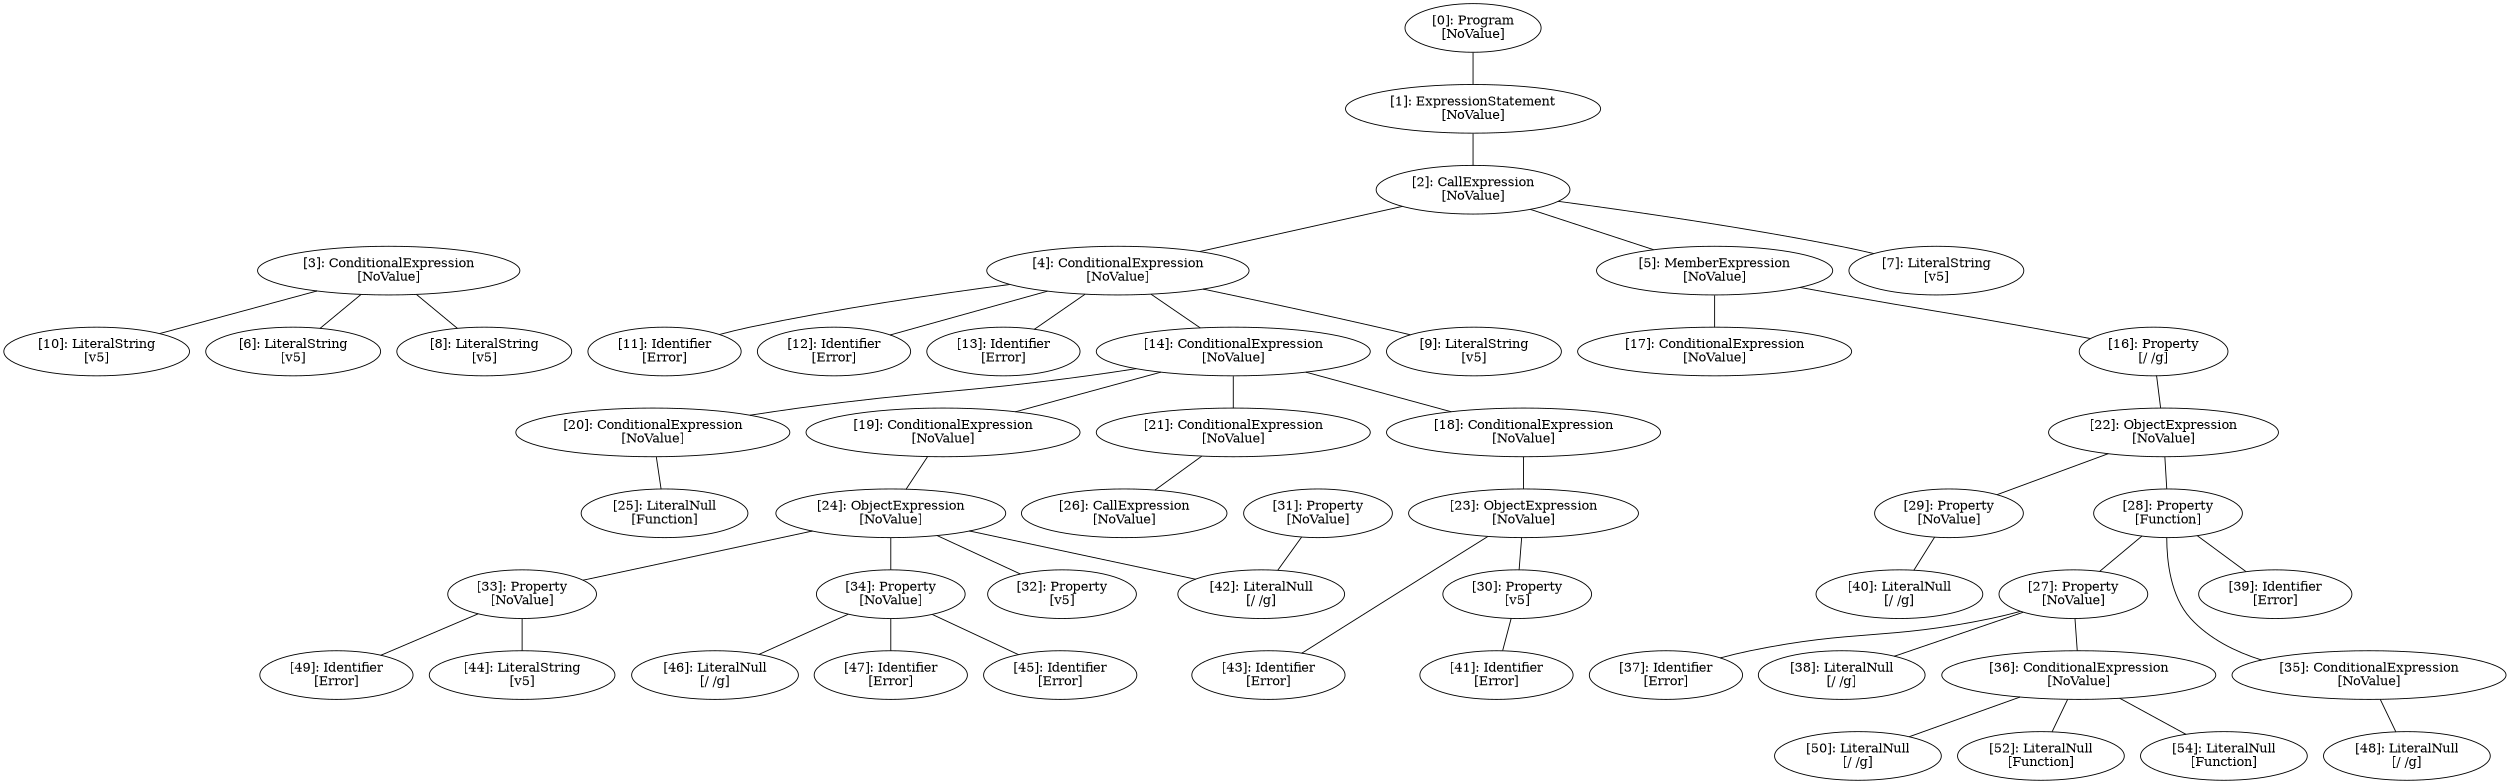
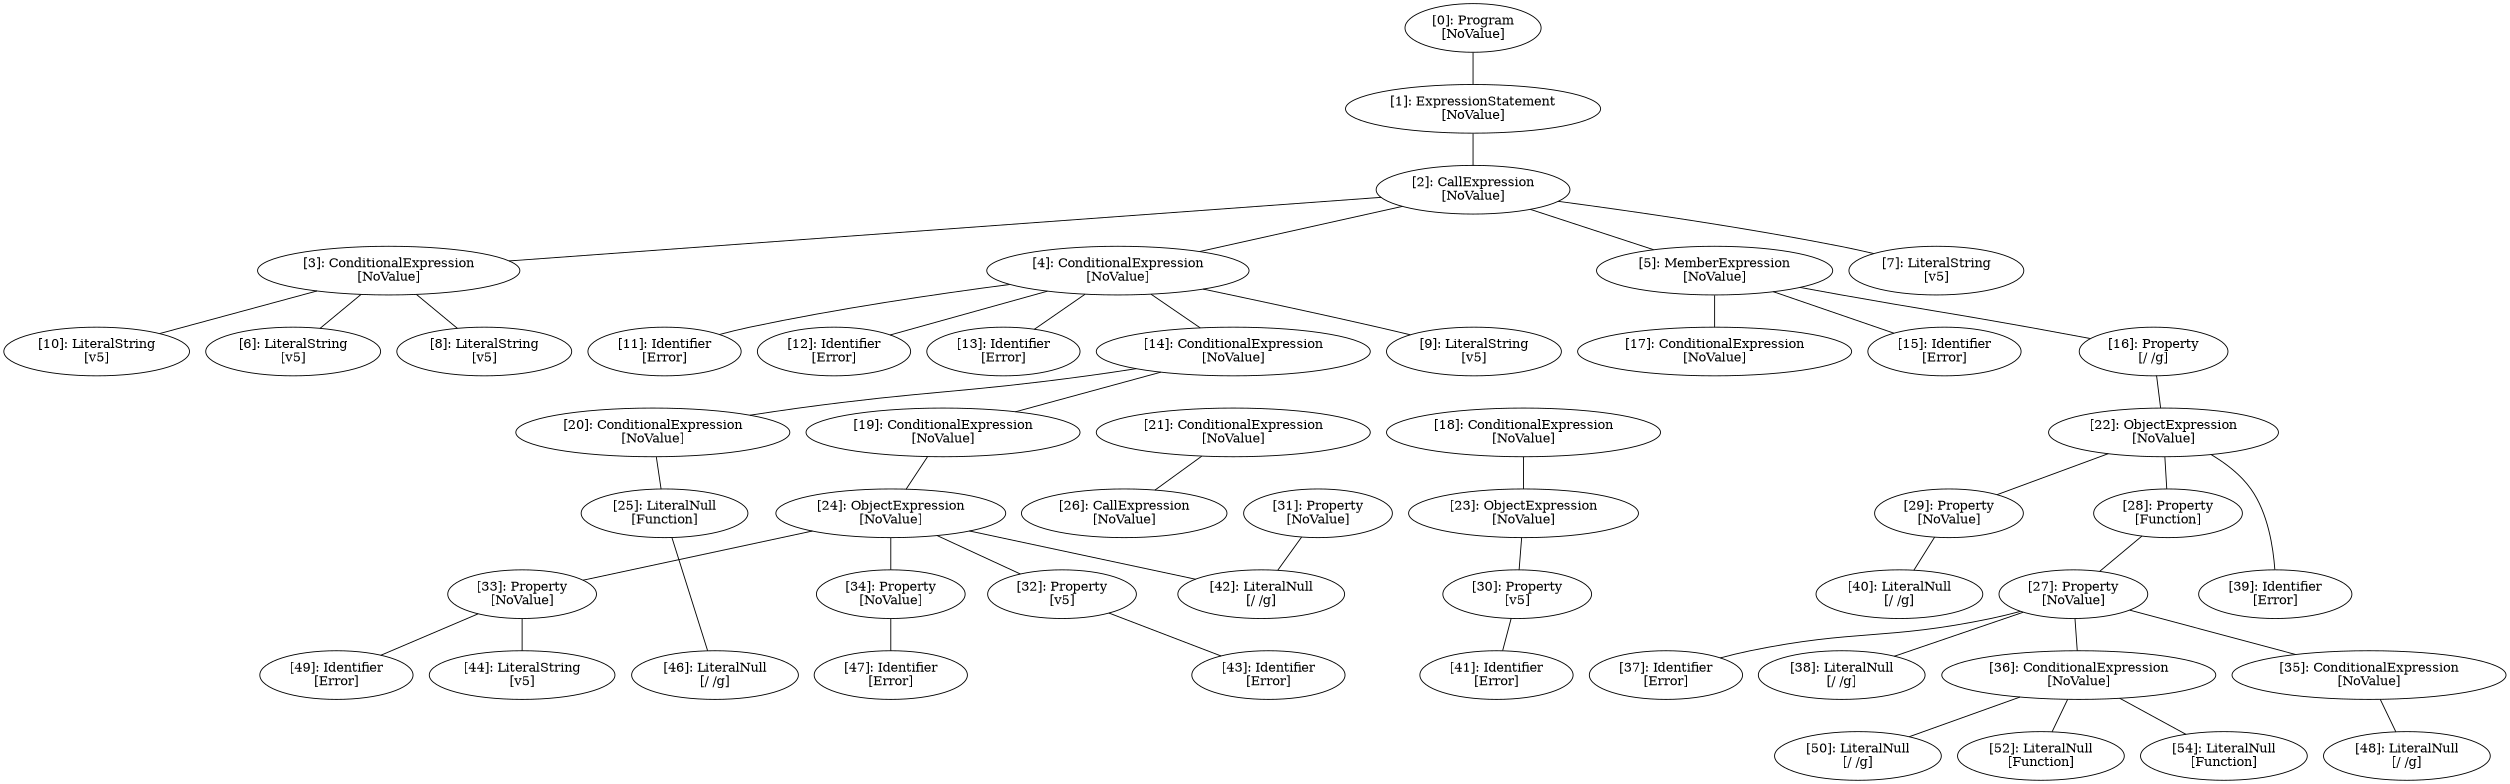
none -> (945, 229)
none -> (1944, 352)
(1233, 392) -> none
(1379, 392) -> none
(2222, 554) -> (2259, 503)
(1395, 595) -> (1165, 635)
(2190, 617) -> (2213, 632)
(804, 634) -> (690, 594)
(1060, 675) -> none
